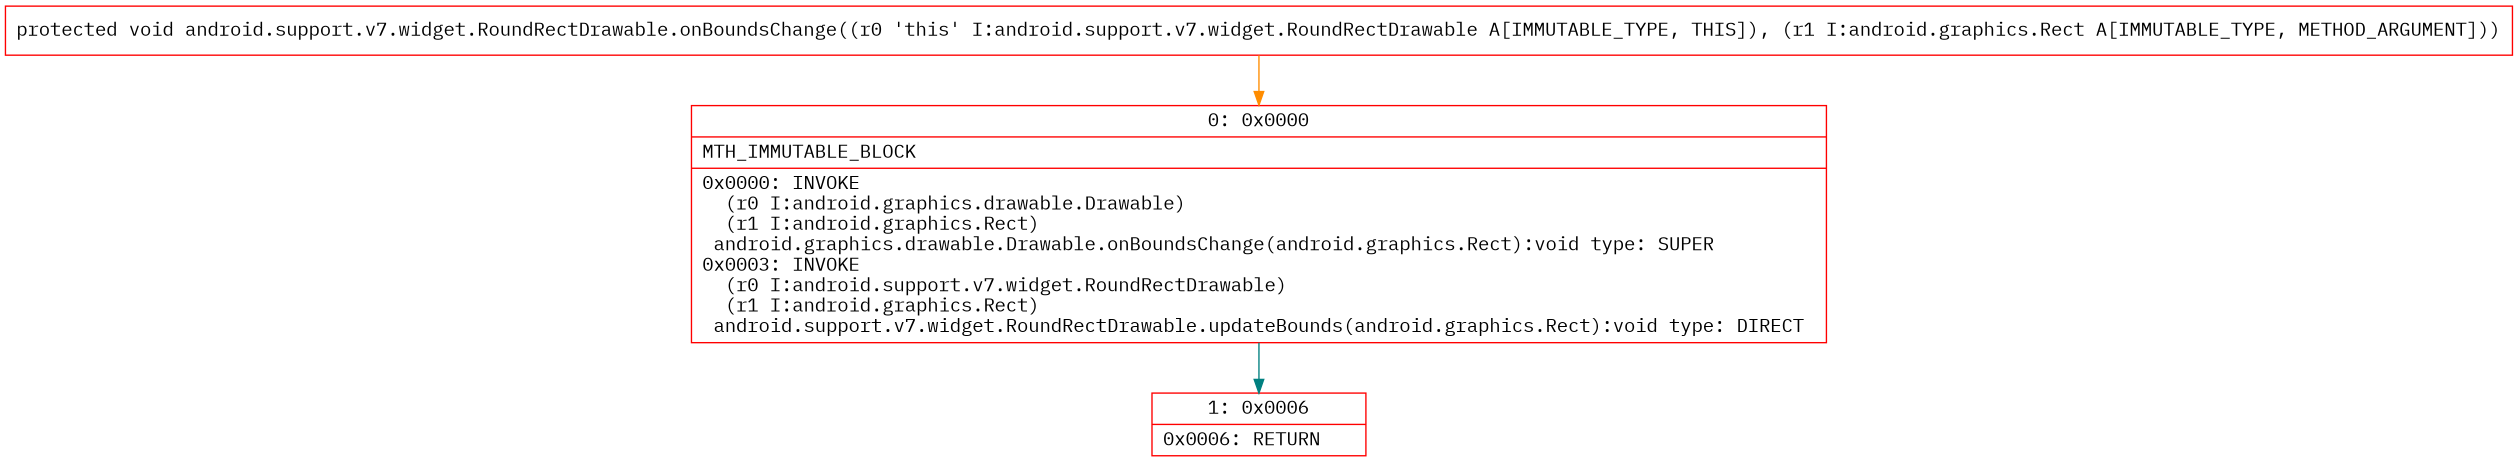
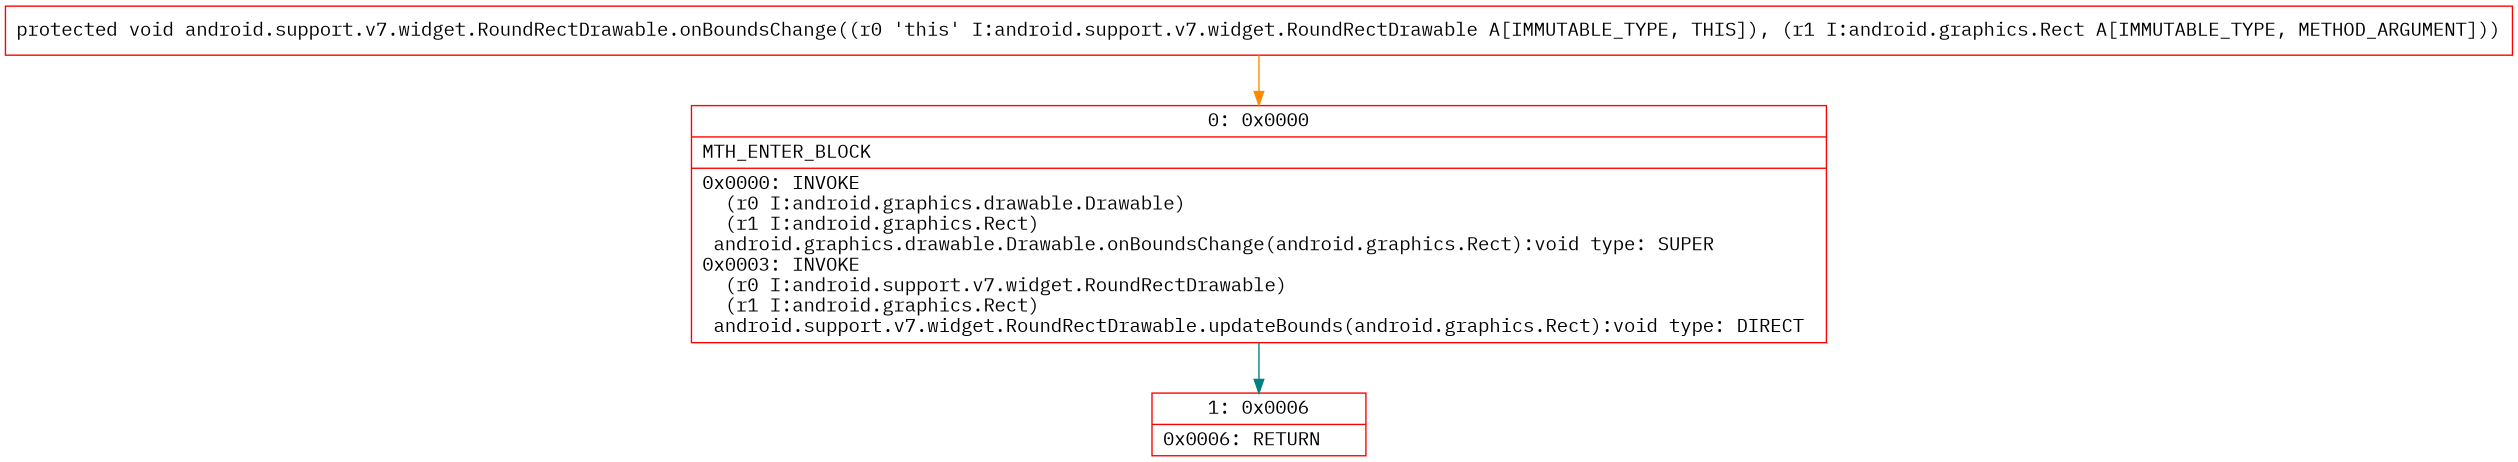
(809, 152) -> (787, 152)
